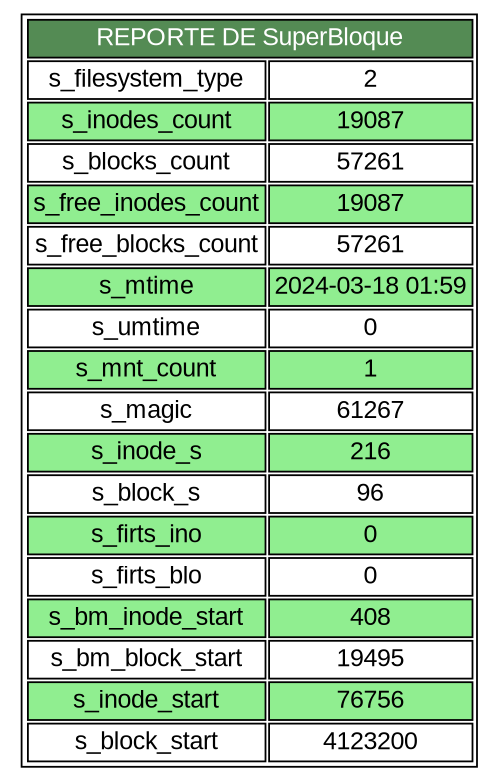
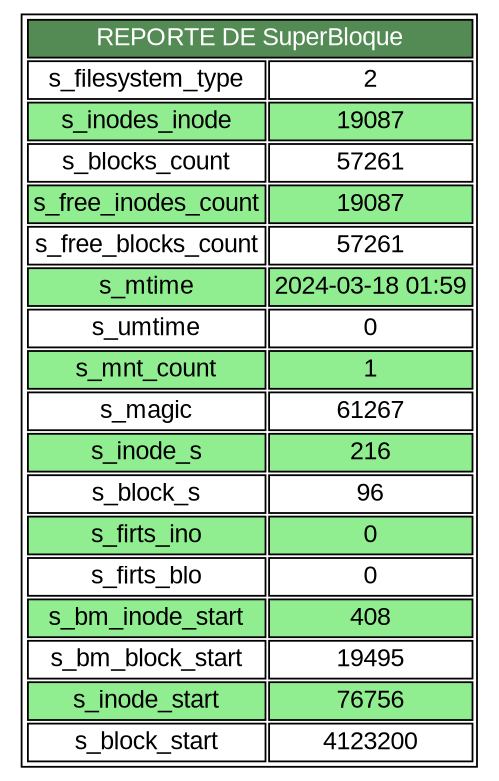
(147, 121) -> (147, 121)
